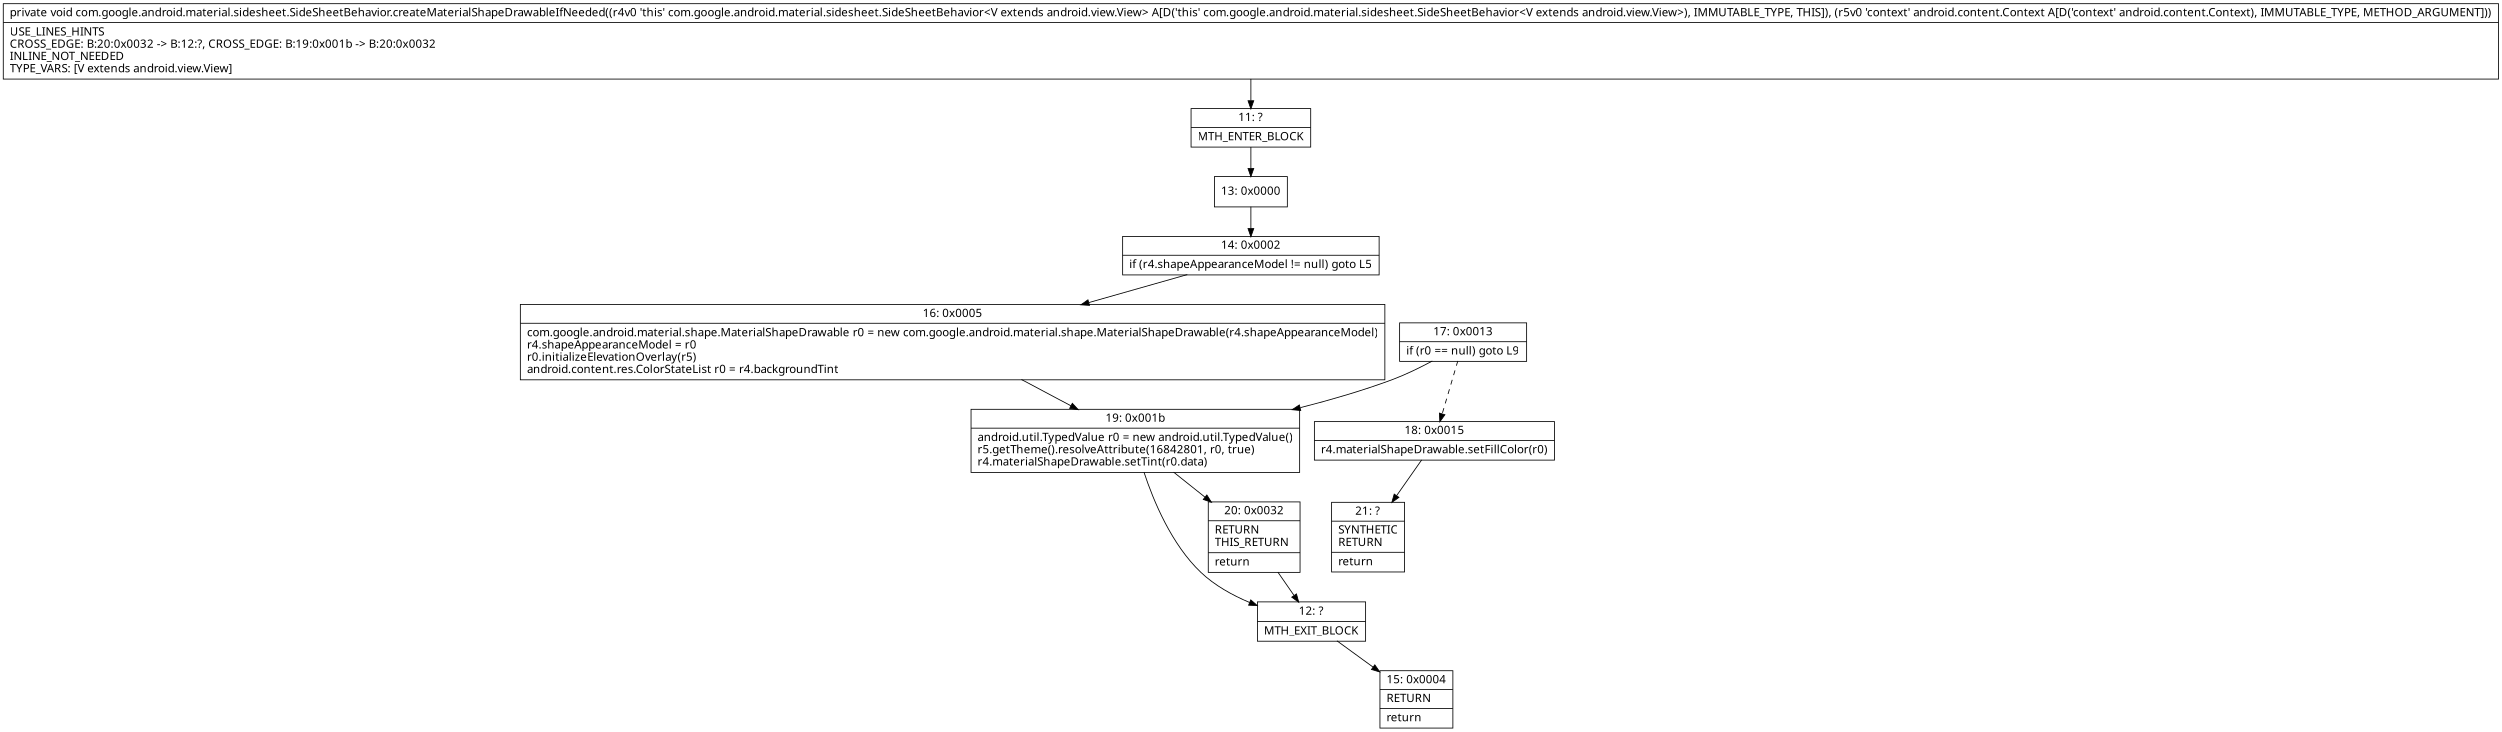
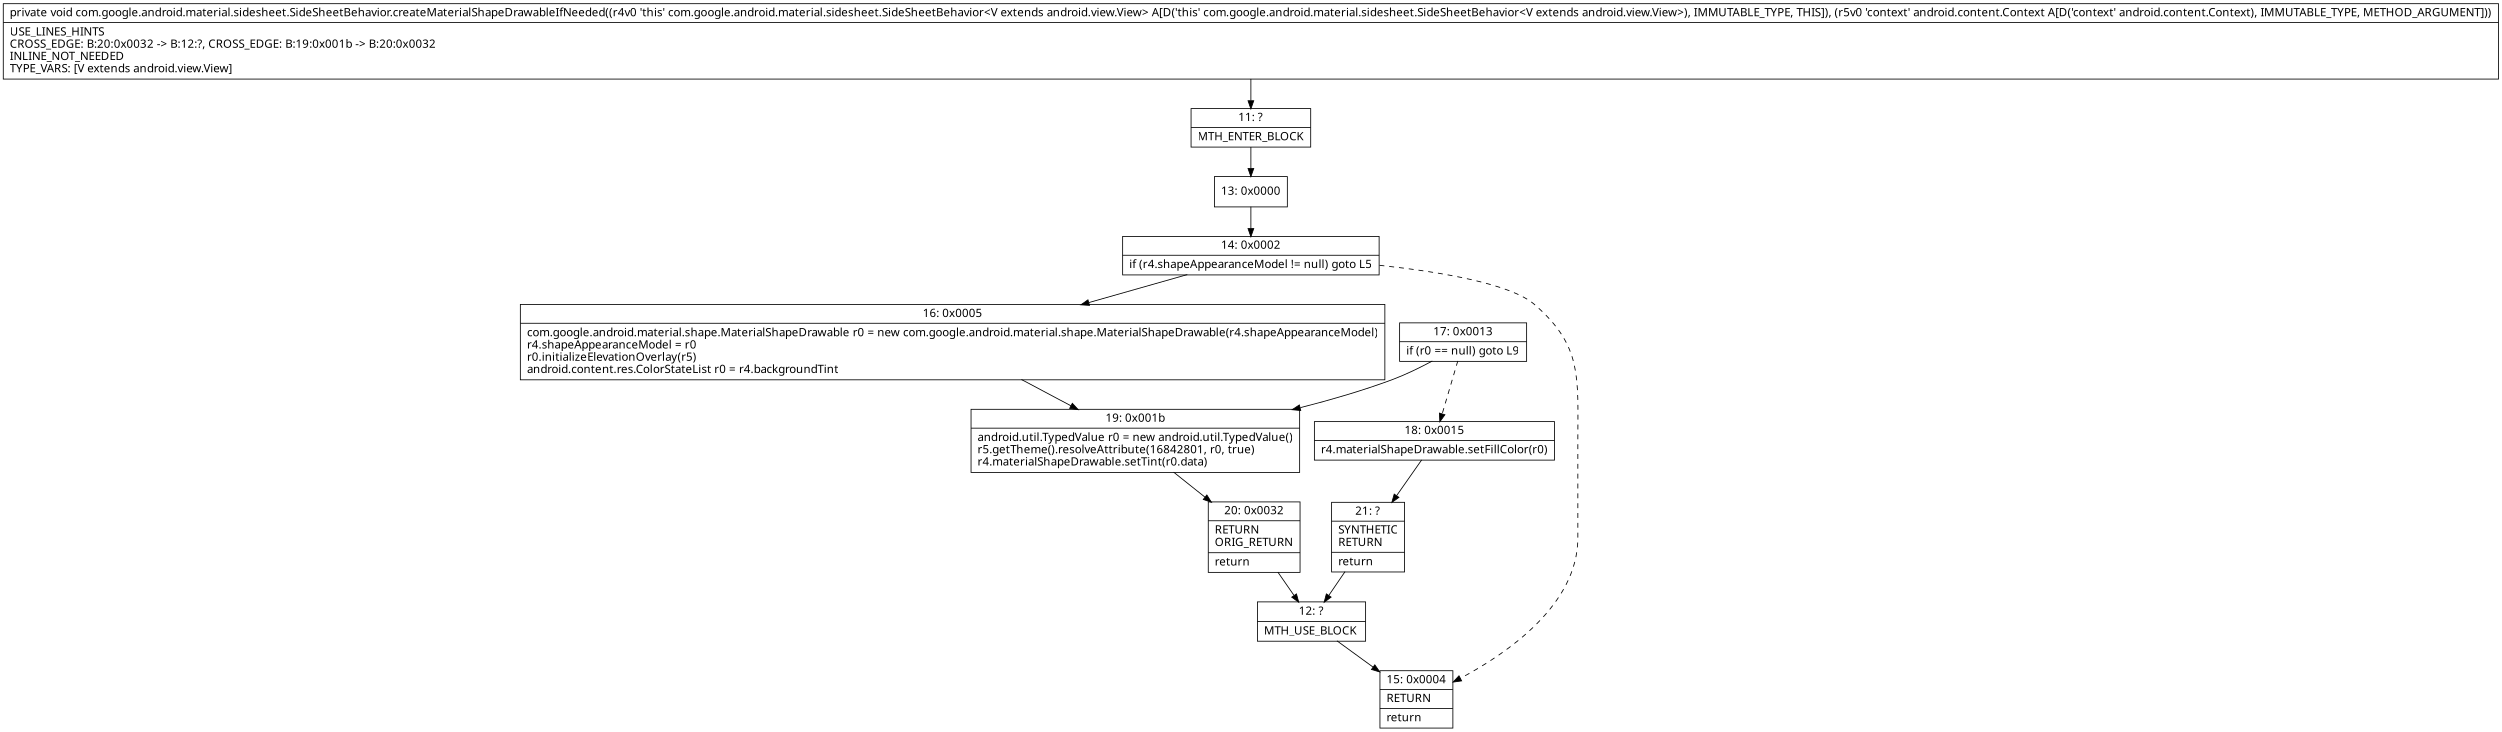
none -> (1578, 430)
(1252, 542) -> (1254, 542)
(1182, 550) -> (1337, 584)
(1312, 631) -> (1311, 631)
